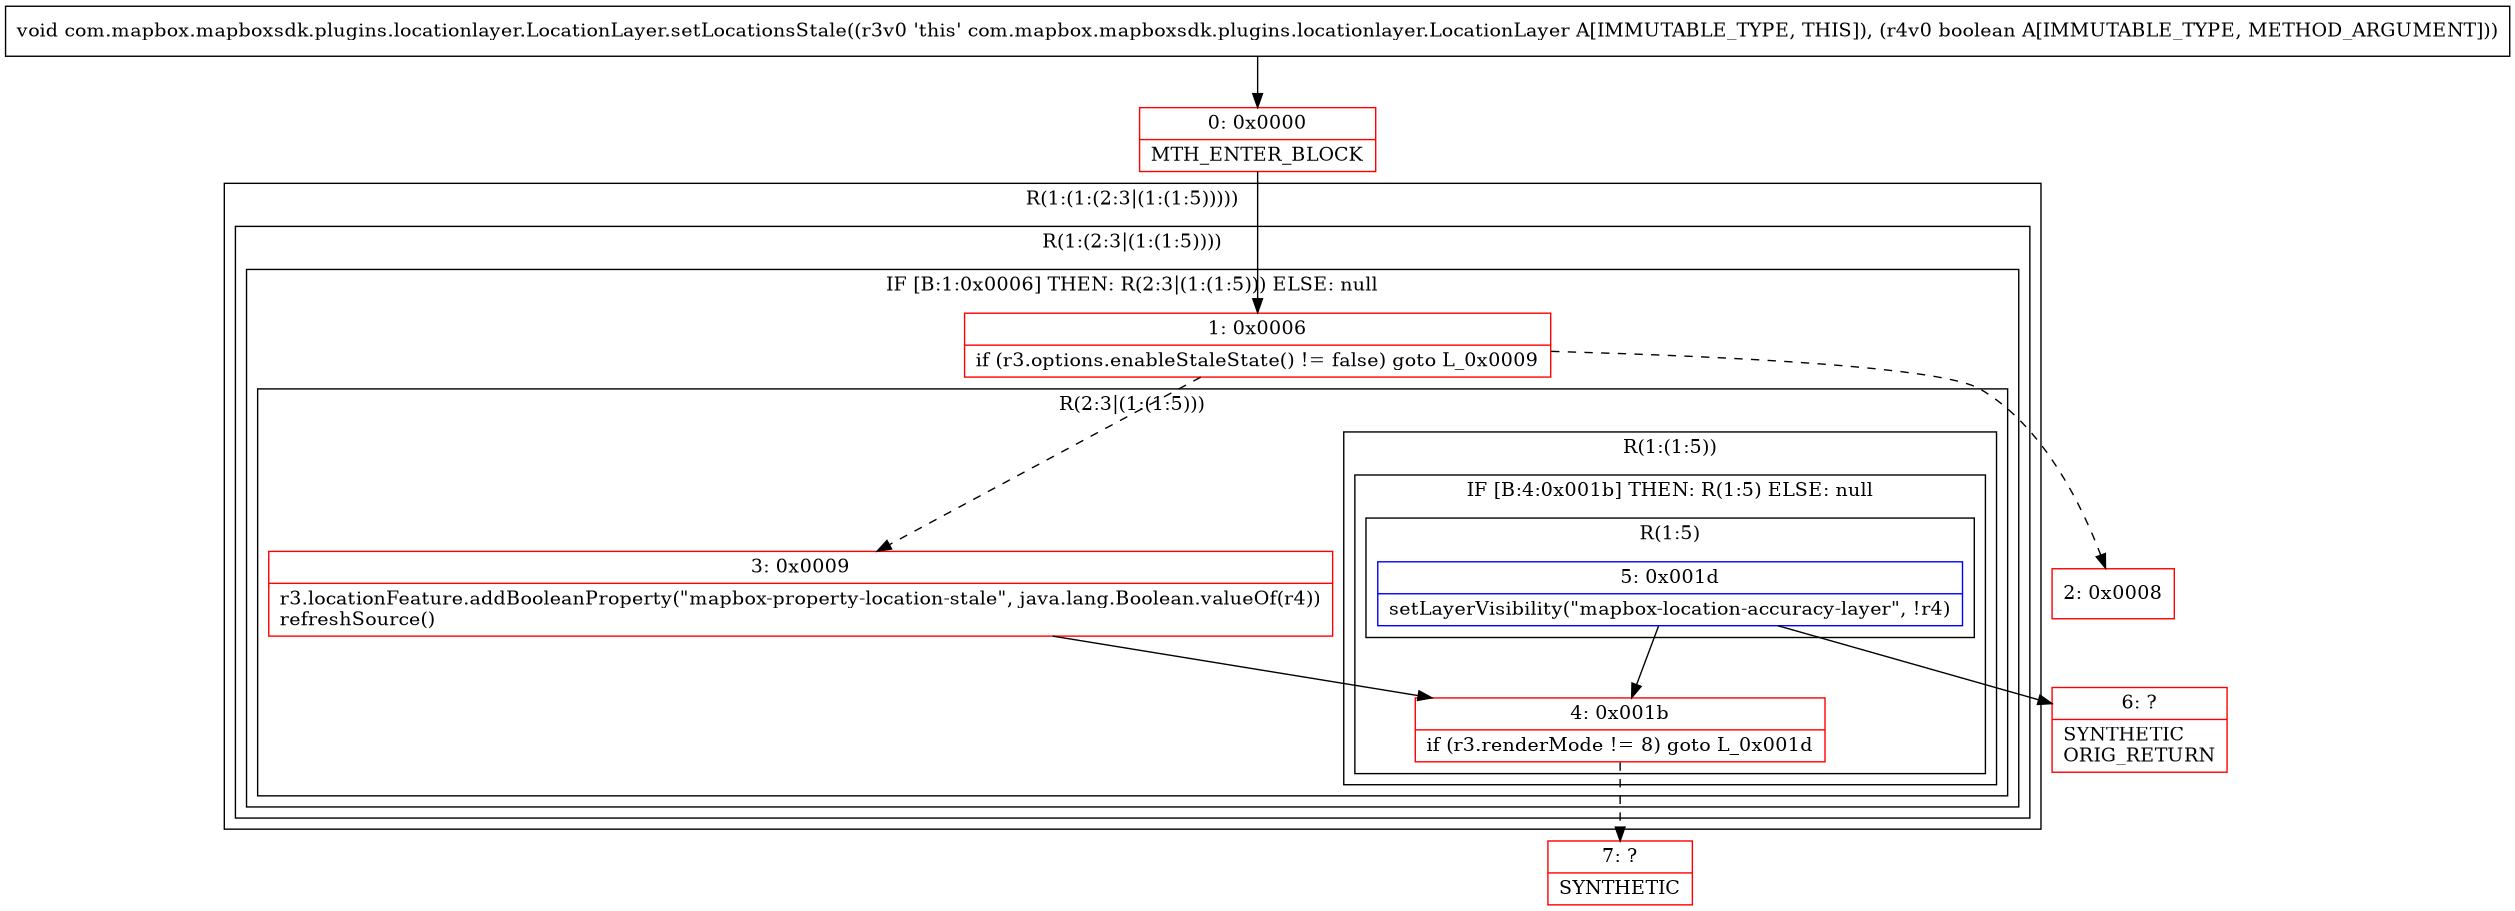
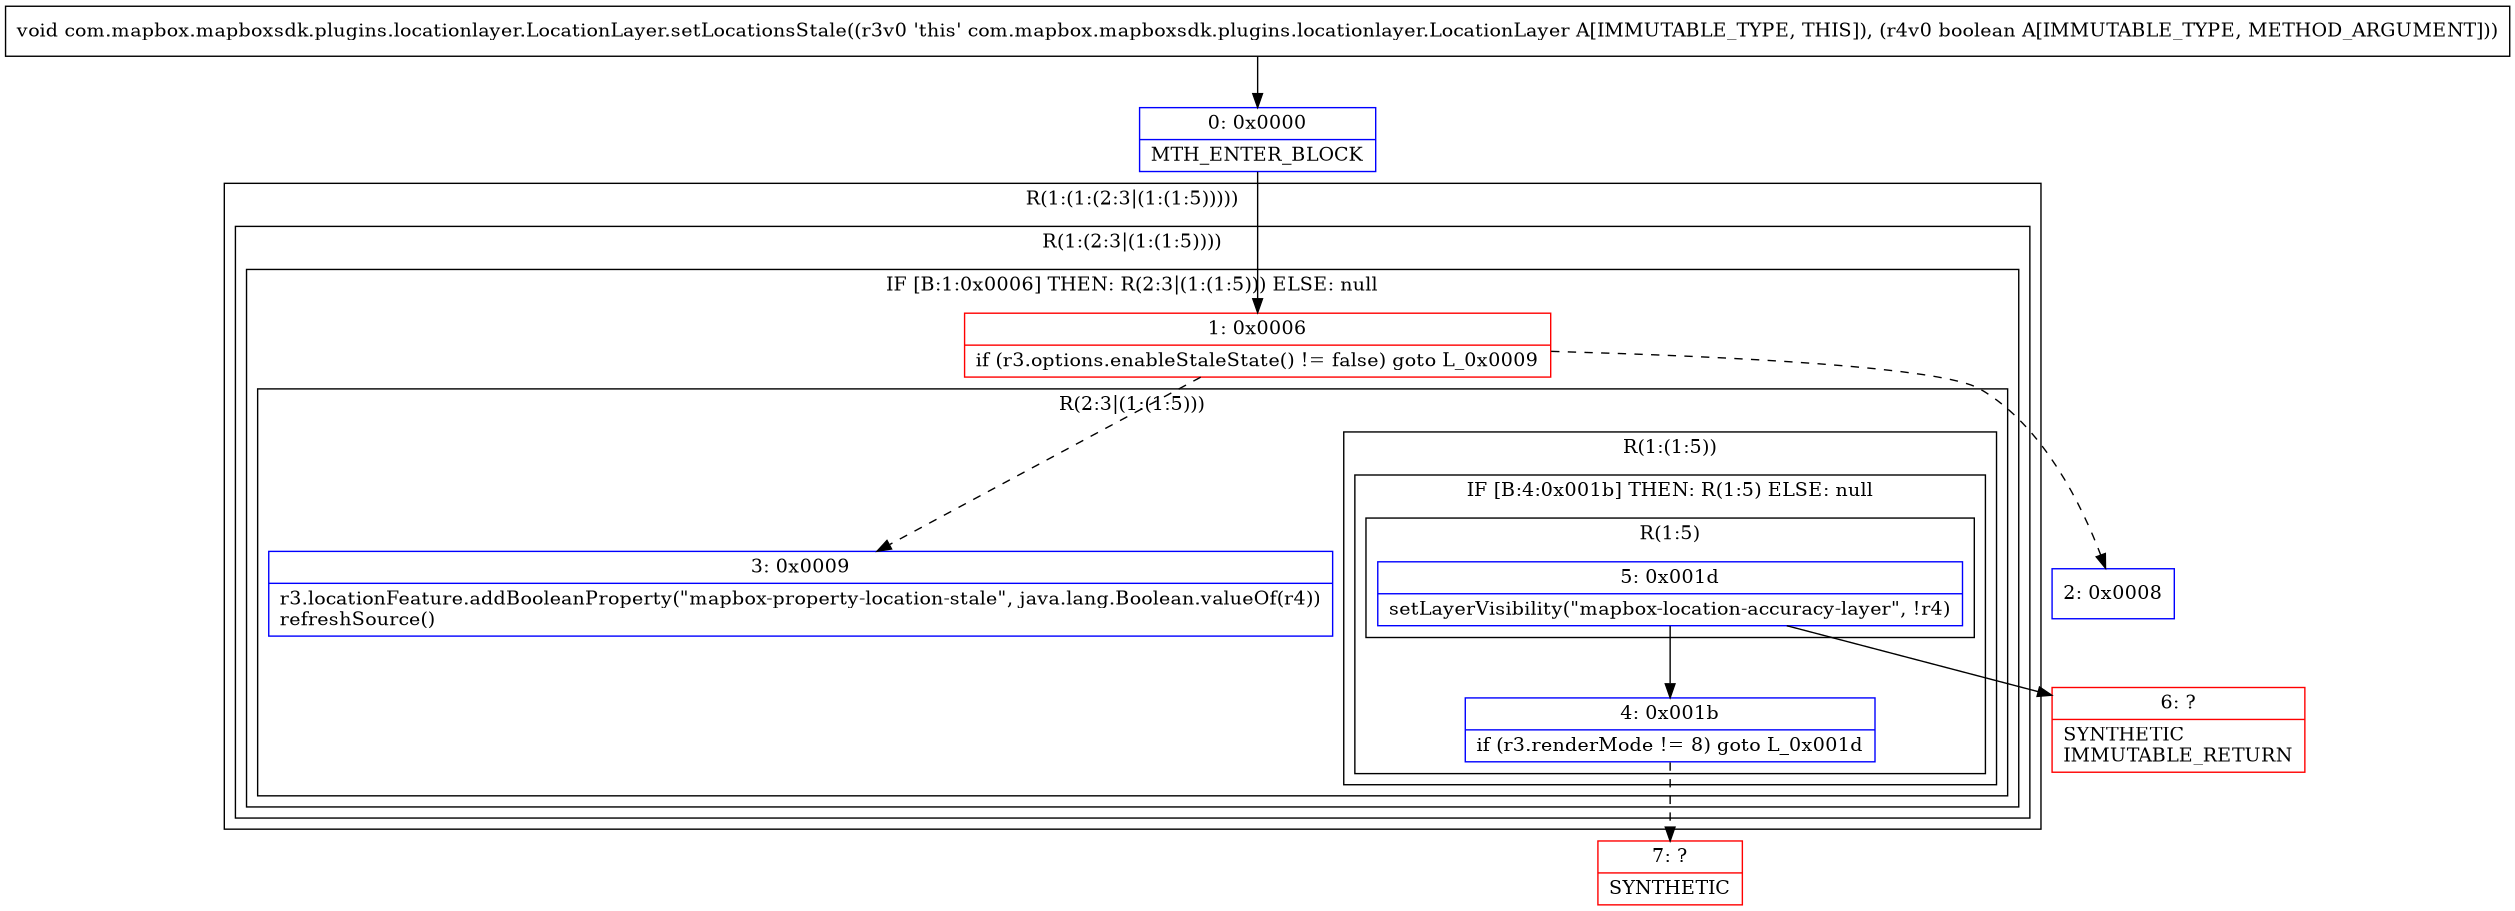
(1258, 140) -> (1258, 140)
(801, 594) -> (801, 594)
(2113, 594) -> (2113, 594)
(1235, 666) -> none
(1620, 730) -> (1670, 730)
(2140, 756) -> (2178, 756)
